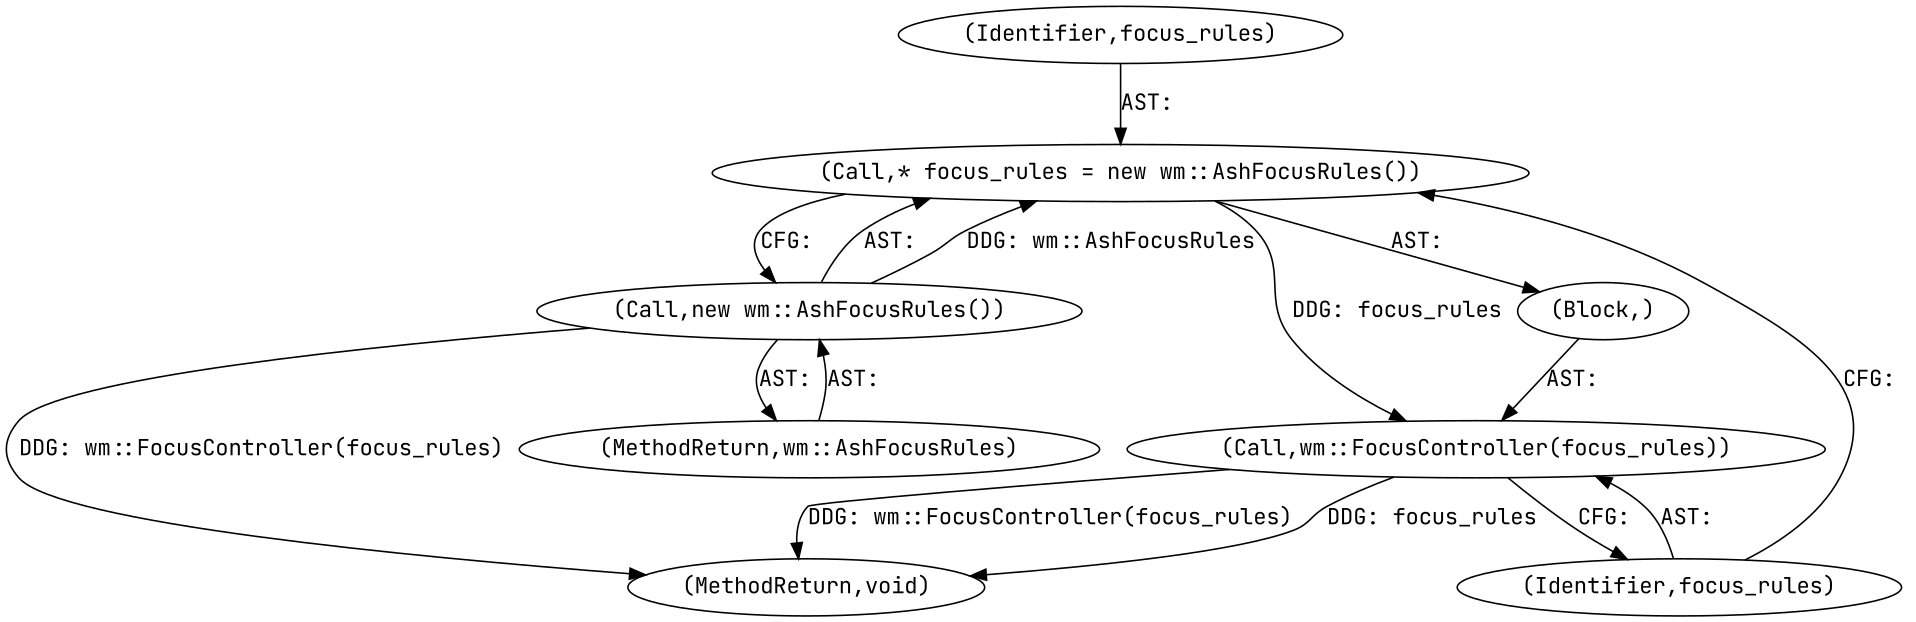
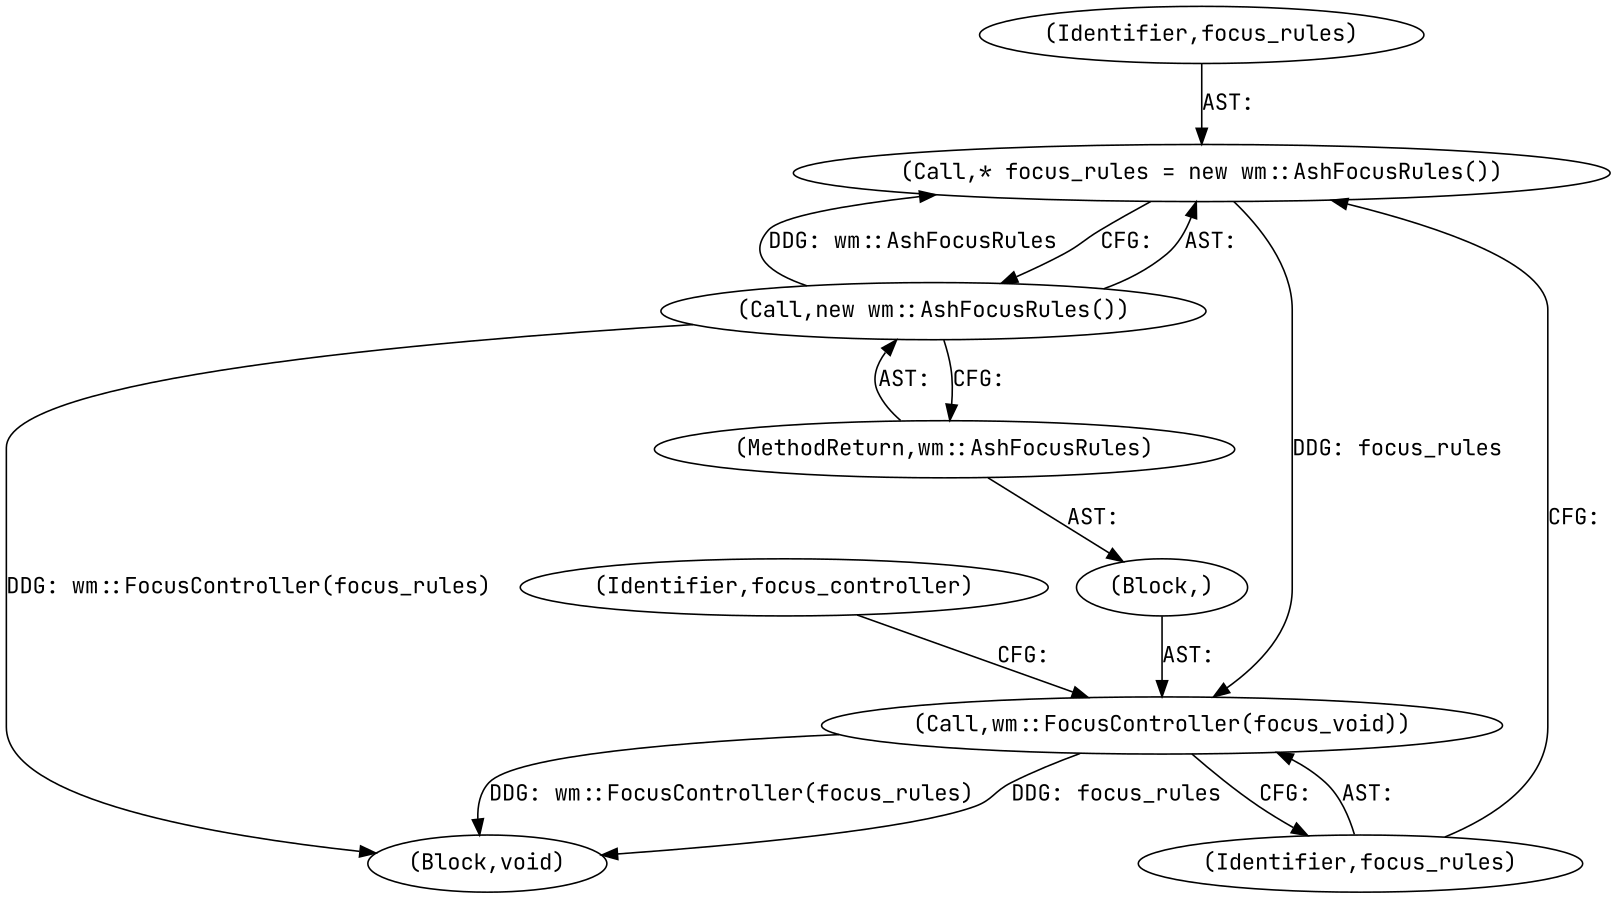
(1369, 244) -> (1049, 515)
(792, 380) -> (986, 380)
(1476, 449) -> (1162, 725)
none -> (784, 587)
(806, 587) -> (487, 864)
